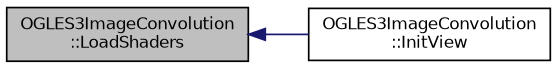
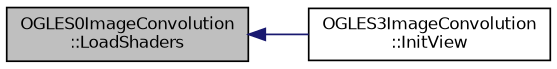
(128, 34) -> (128, 34)
